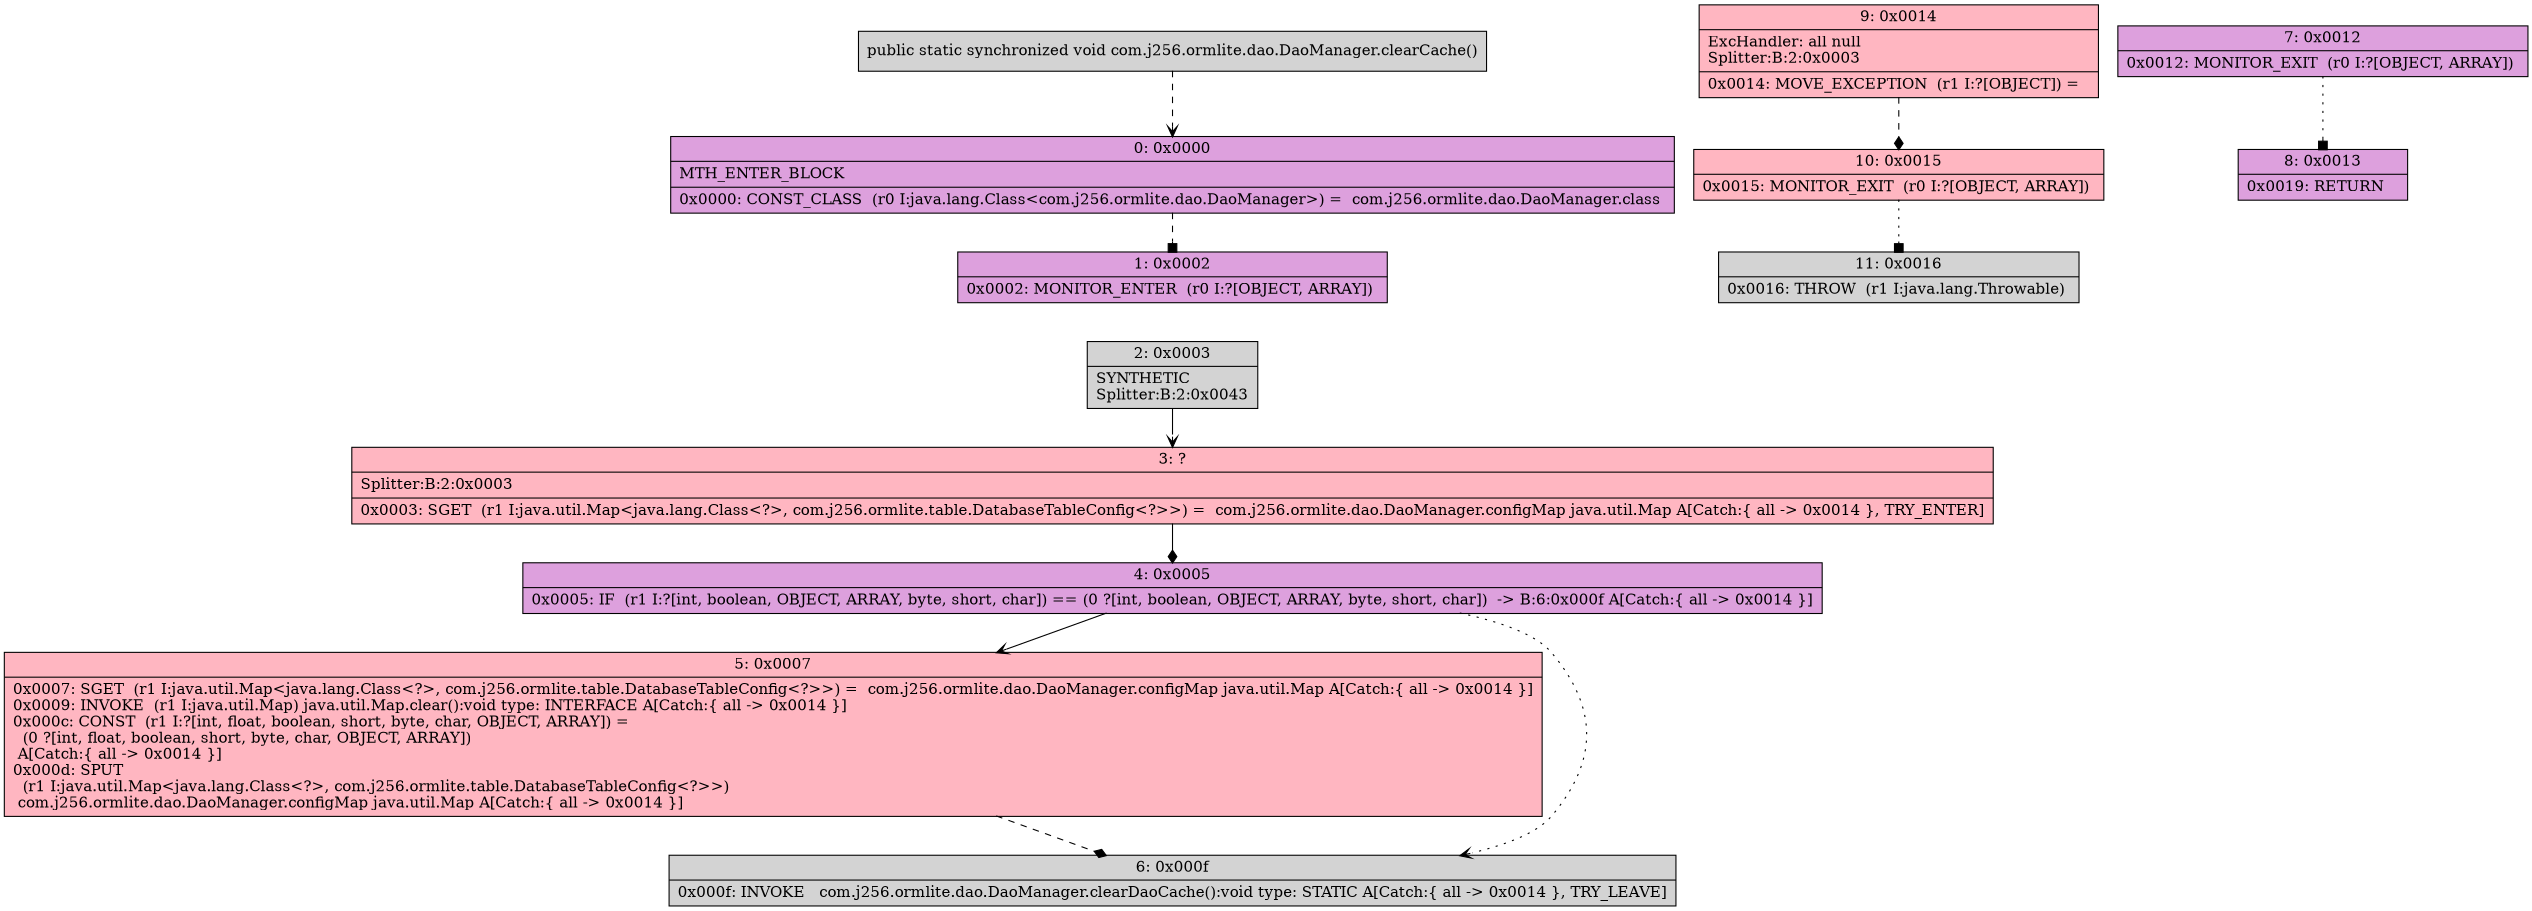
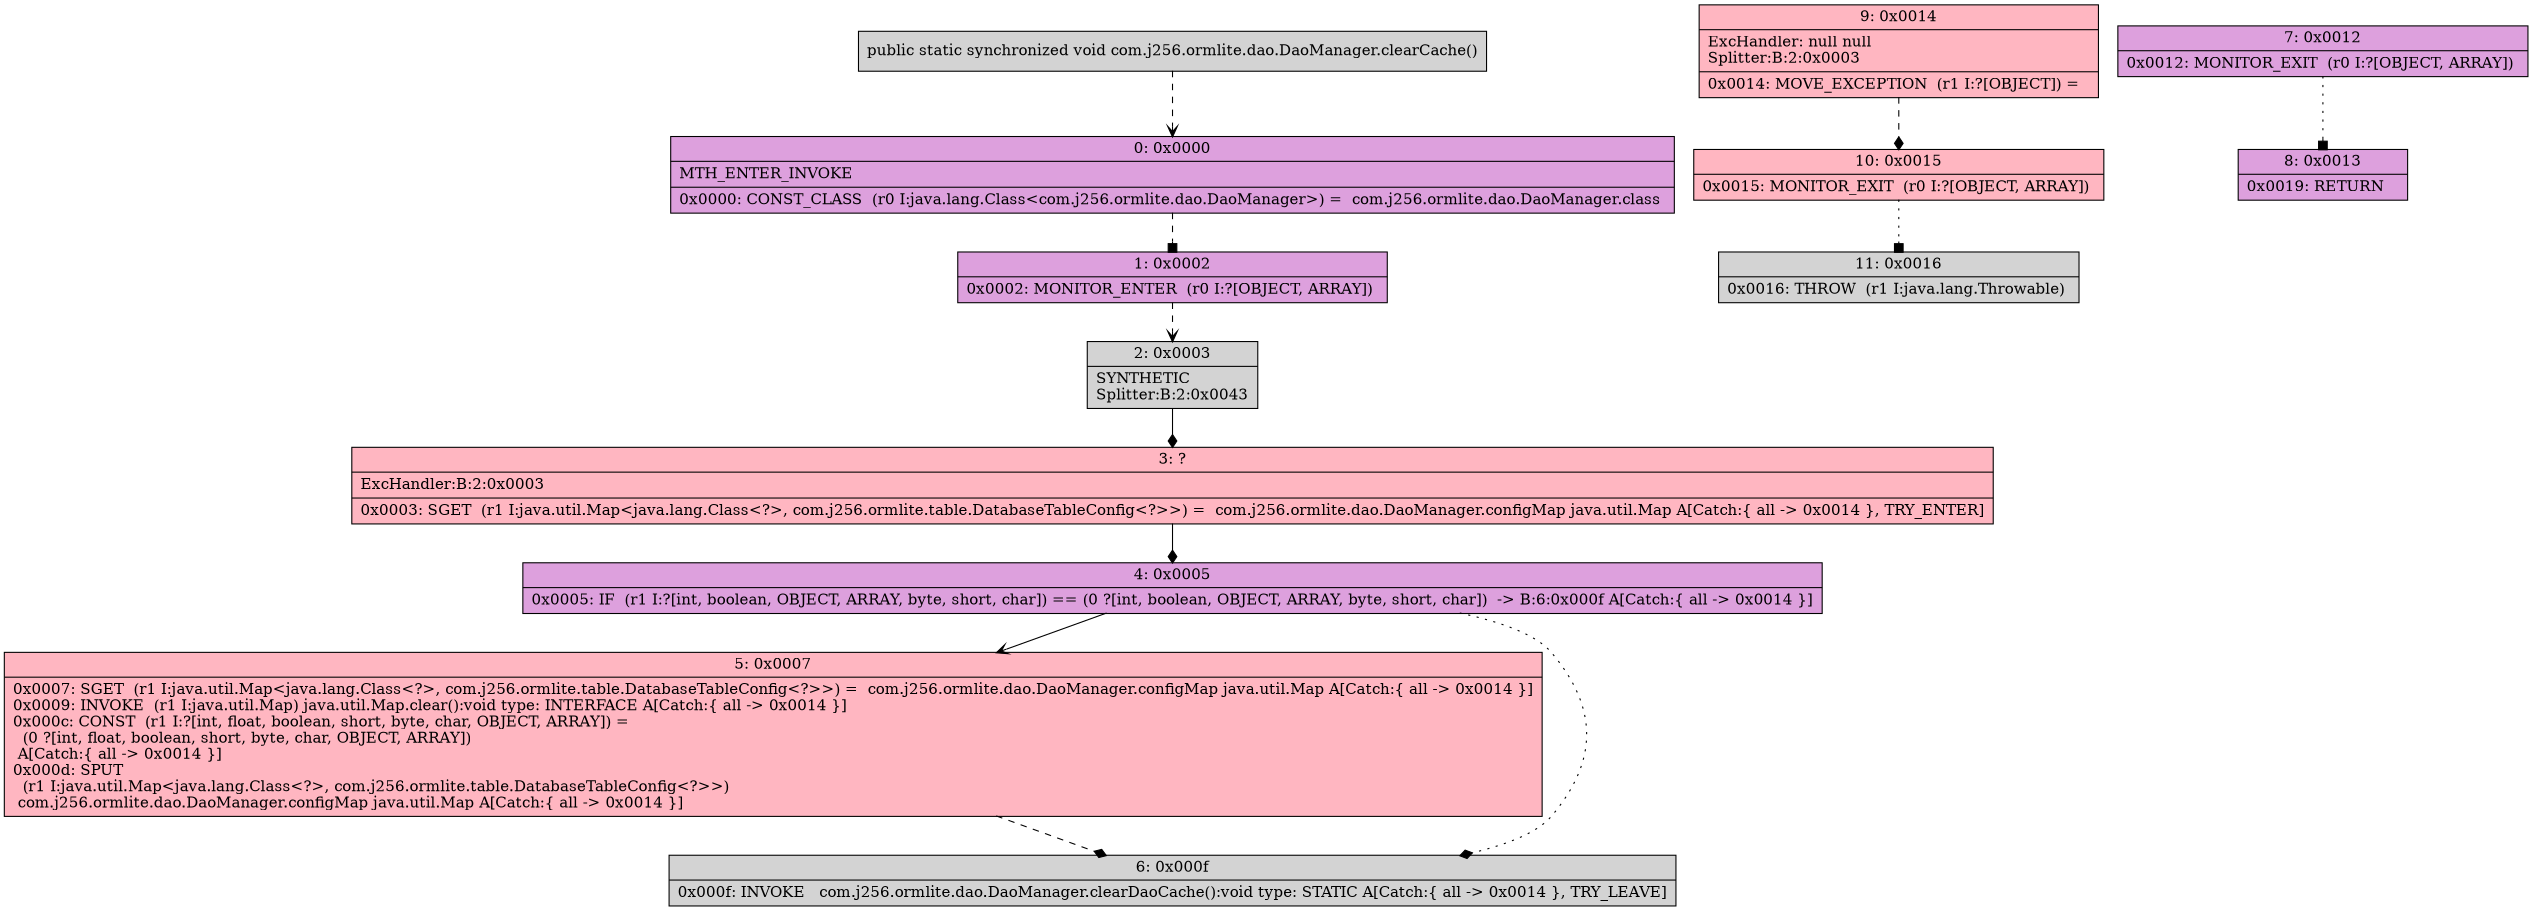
(1784, 42) -> (1790, 42)
(762, 174) -> (766, 174)
none -> (1173, 317)
(1173, 421) -> (1173, 421)
(437, 485) -> (453, 485)
(1586, 728) -> (1586, 728)
